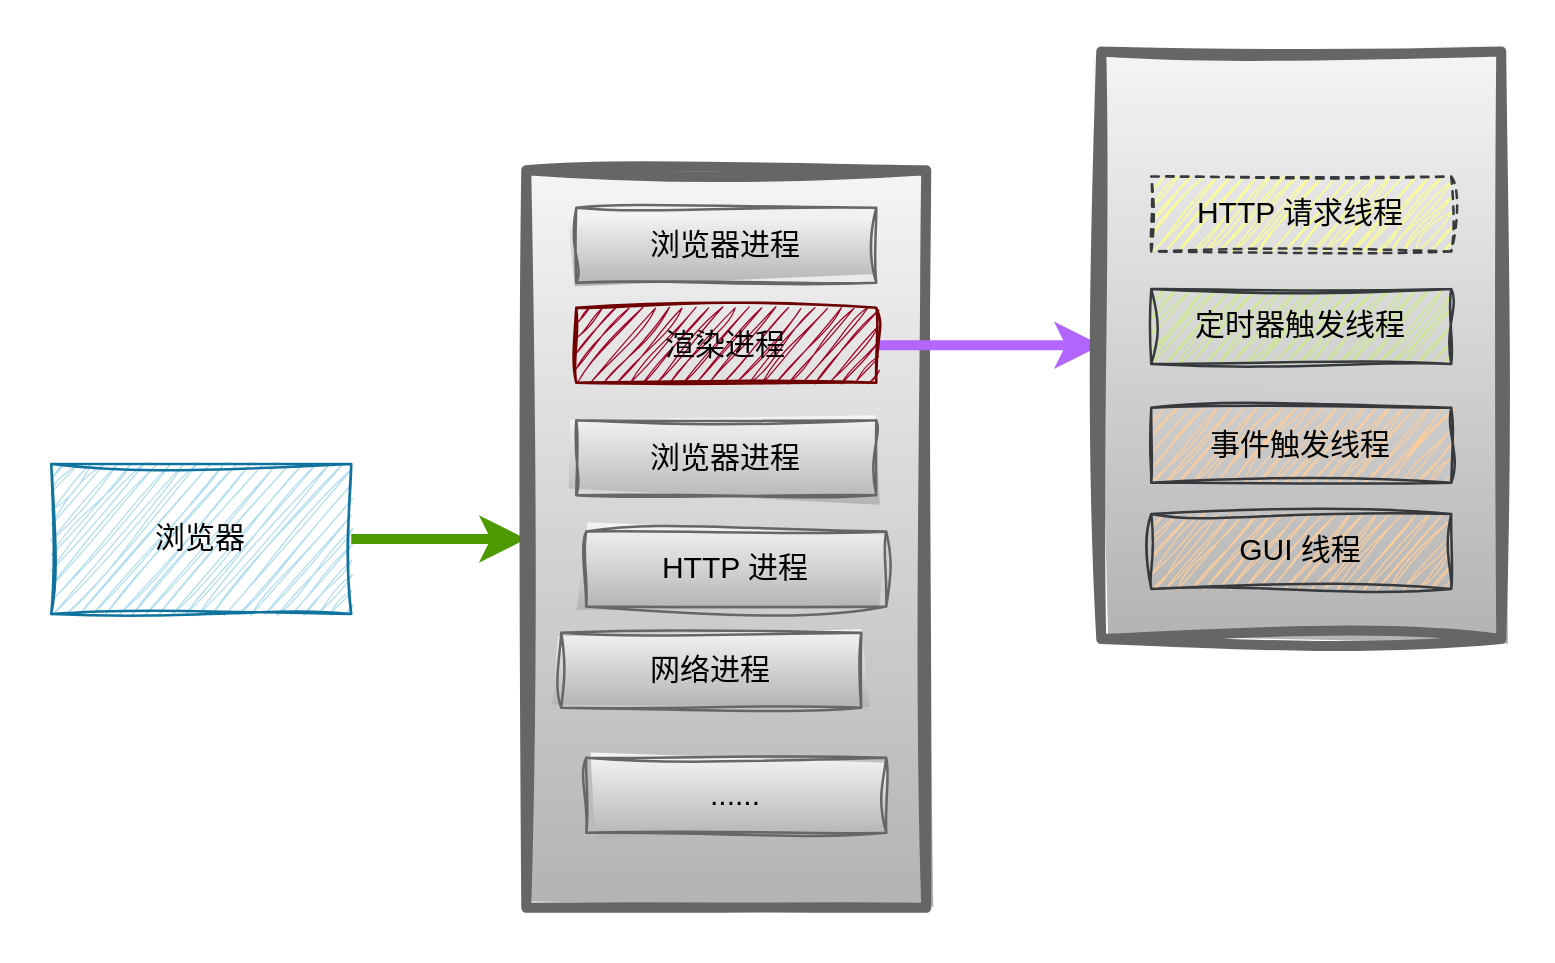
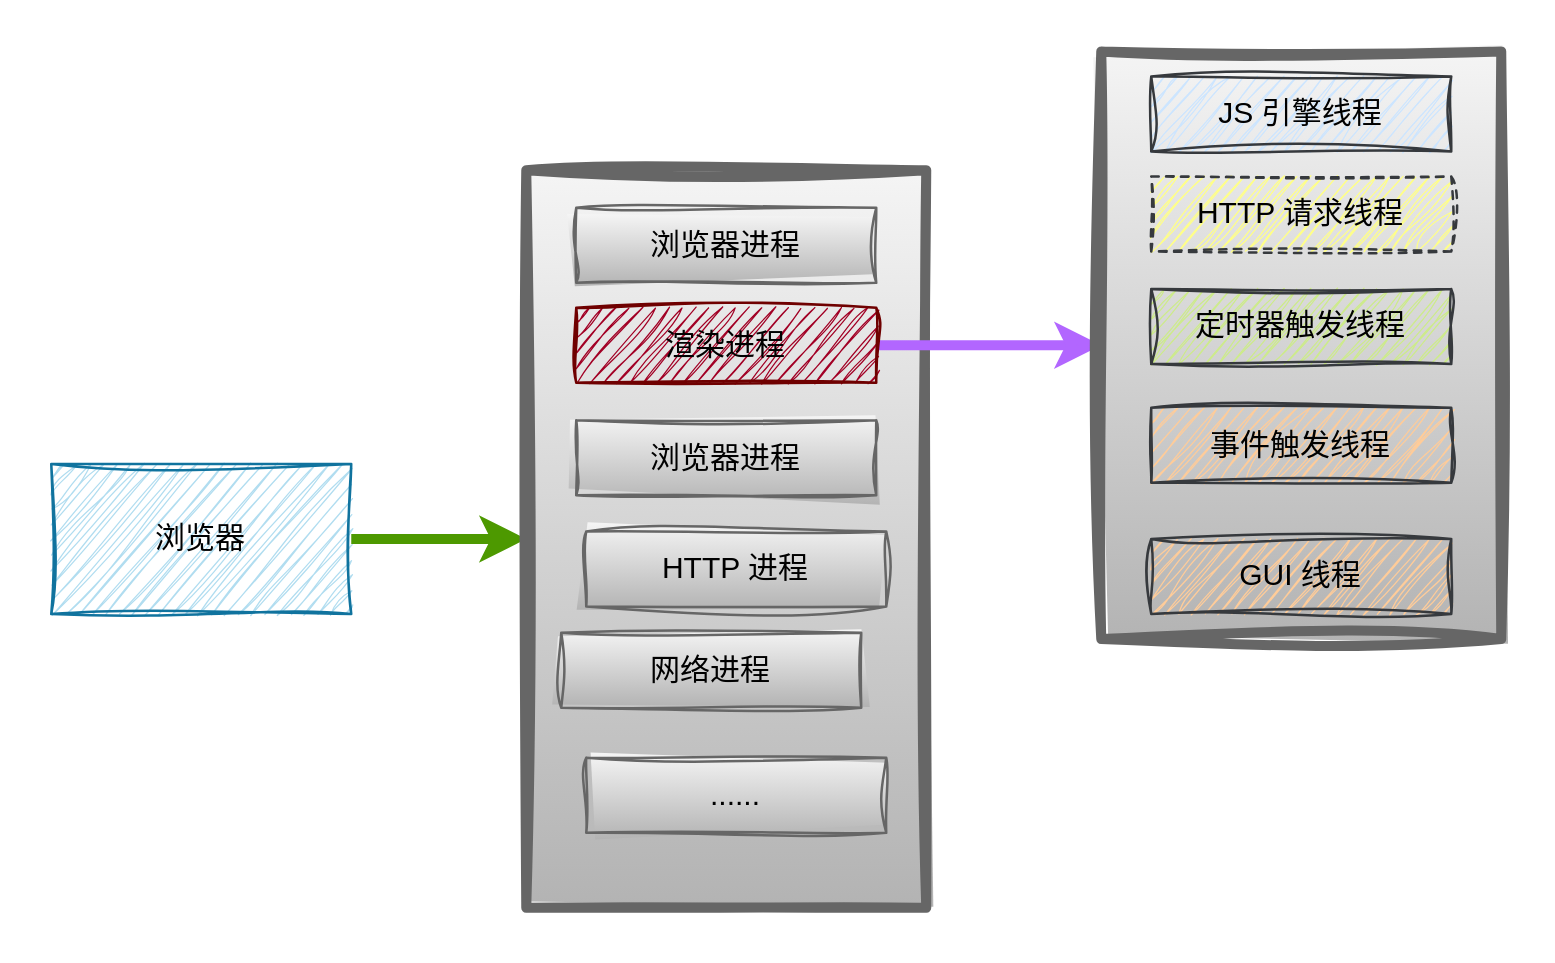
none -> (1301, 114)
(1301, 551) -> (1301, 576)
